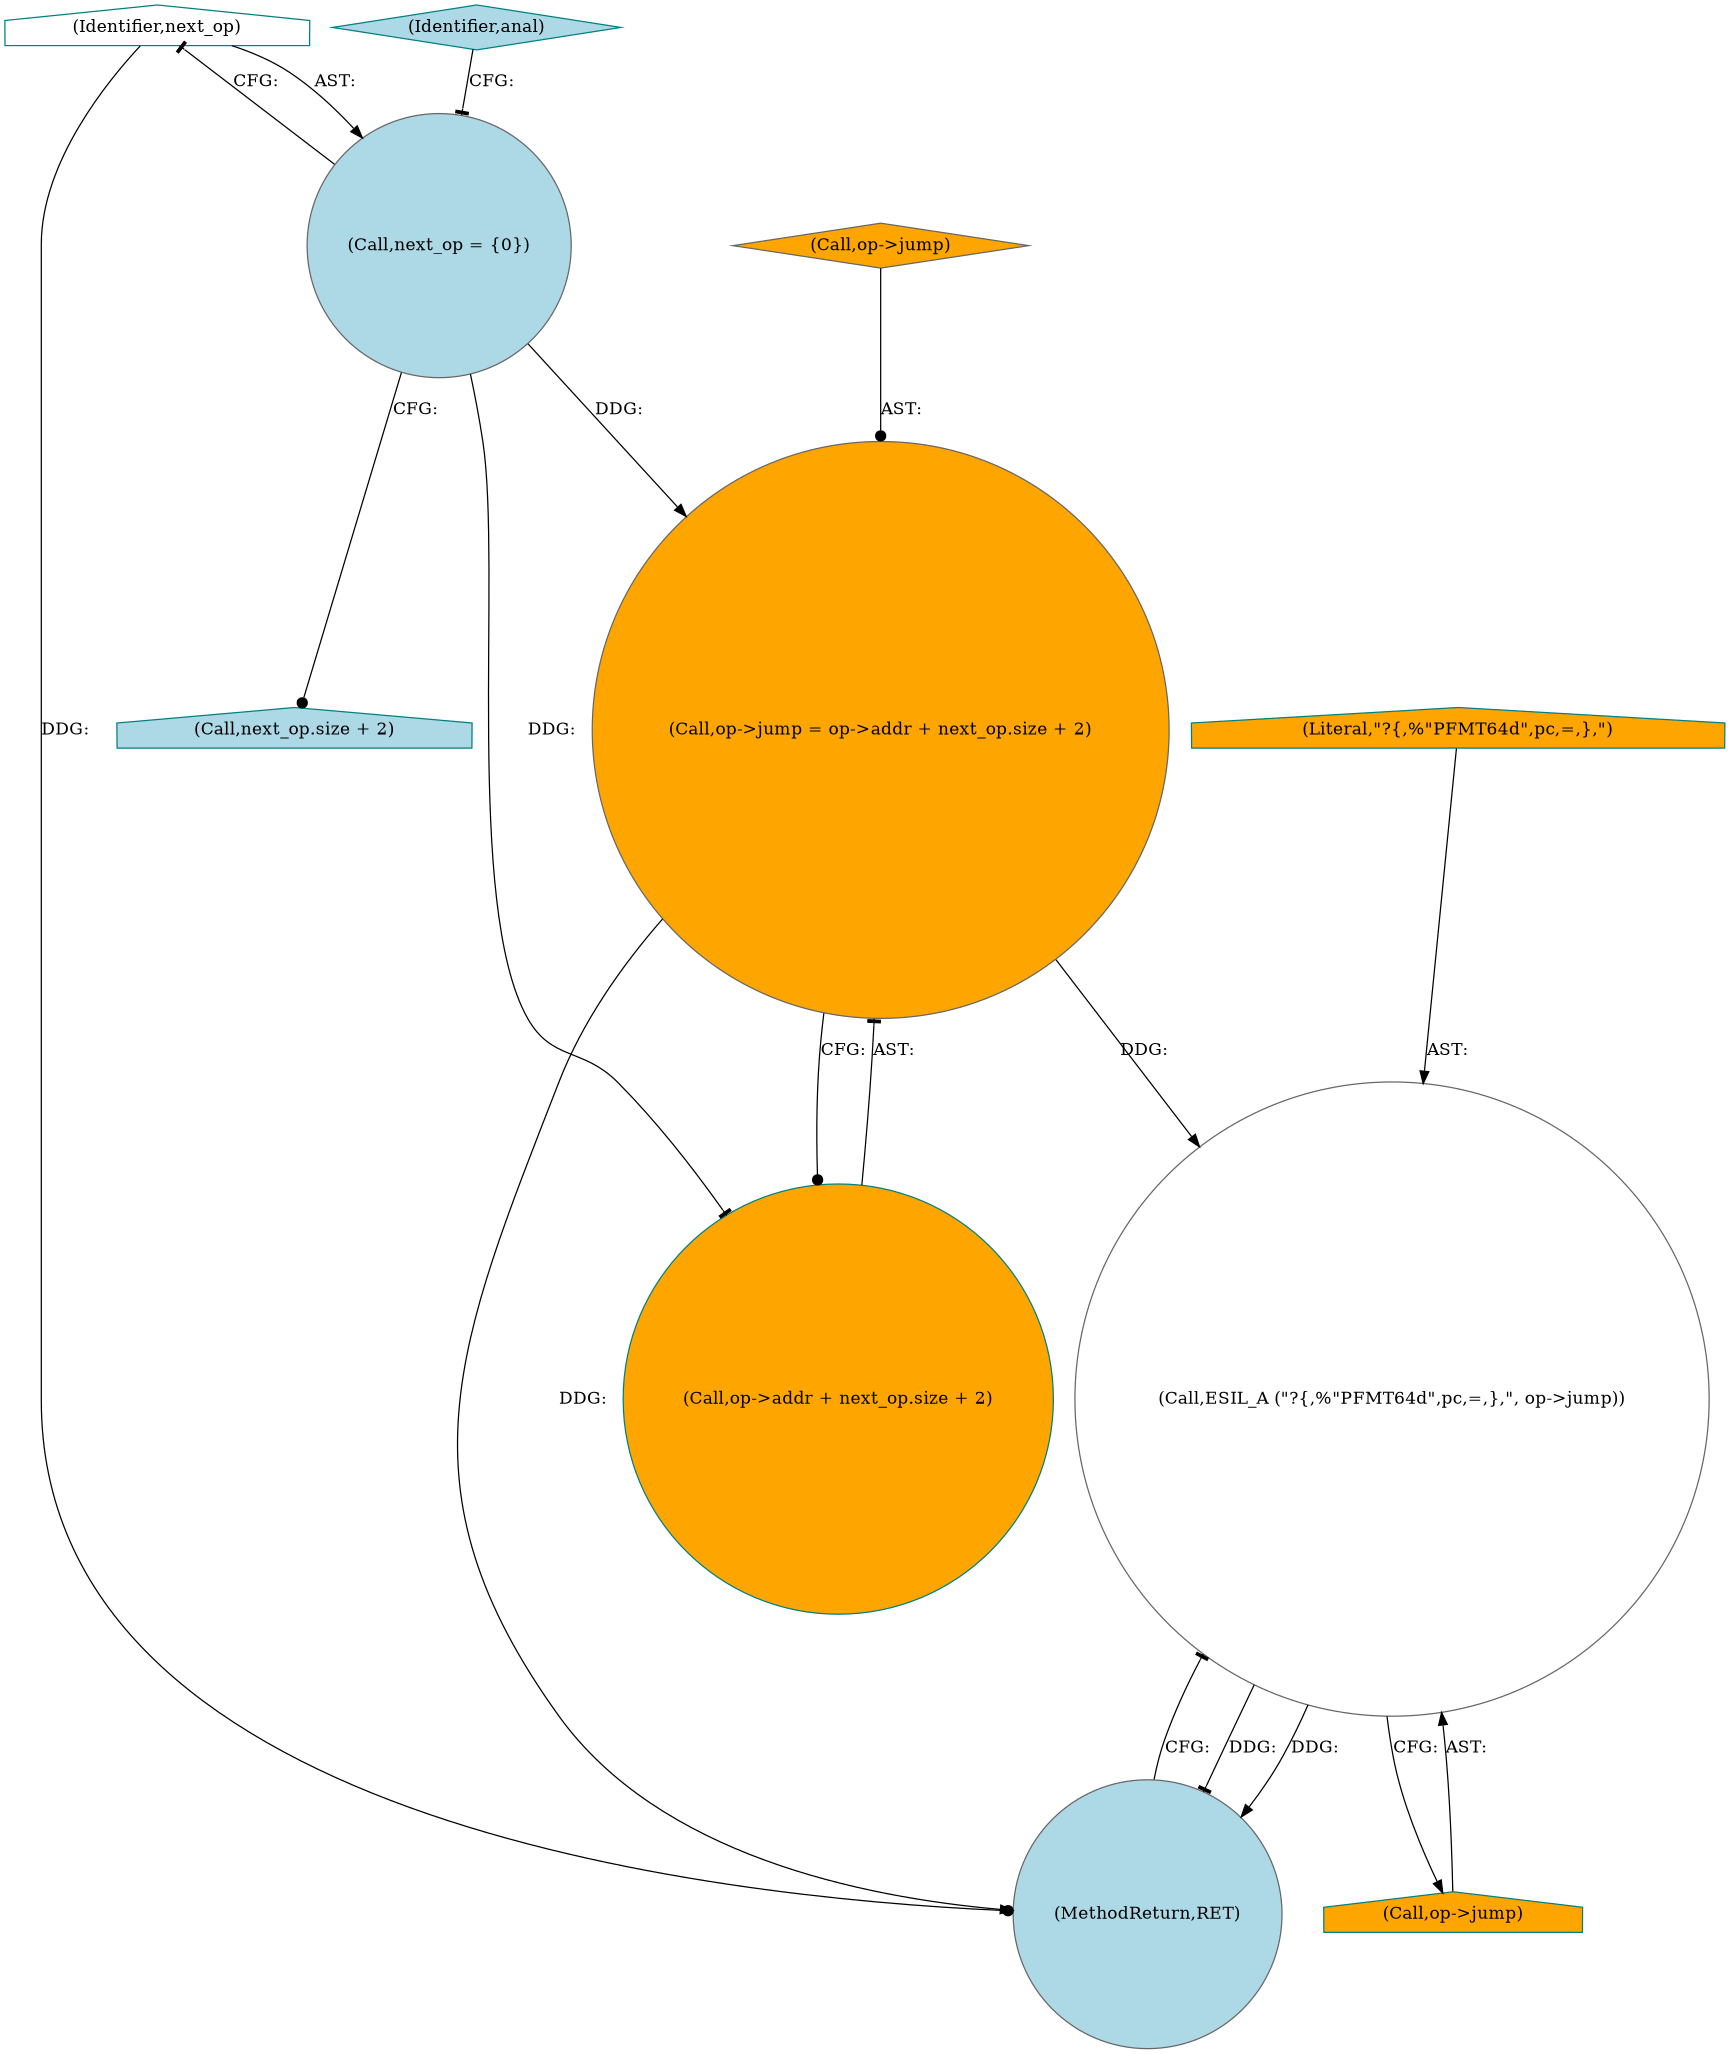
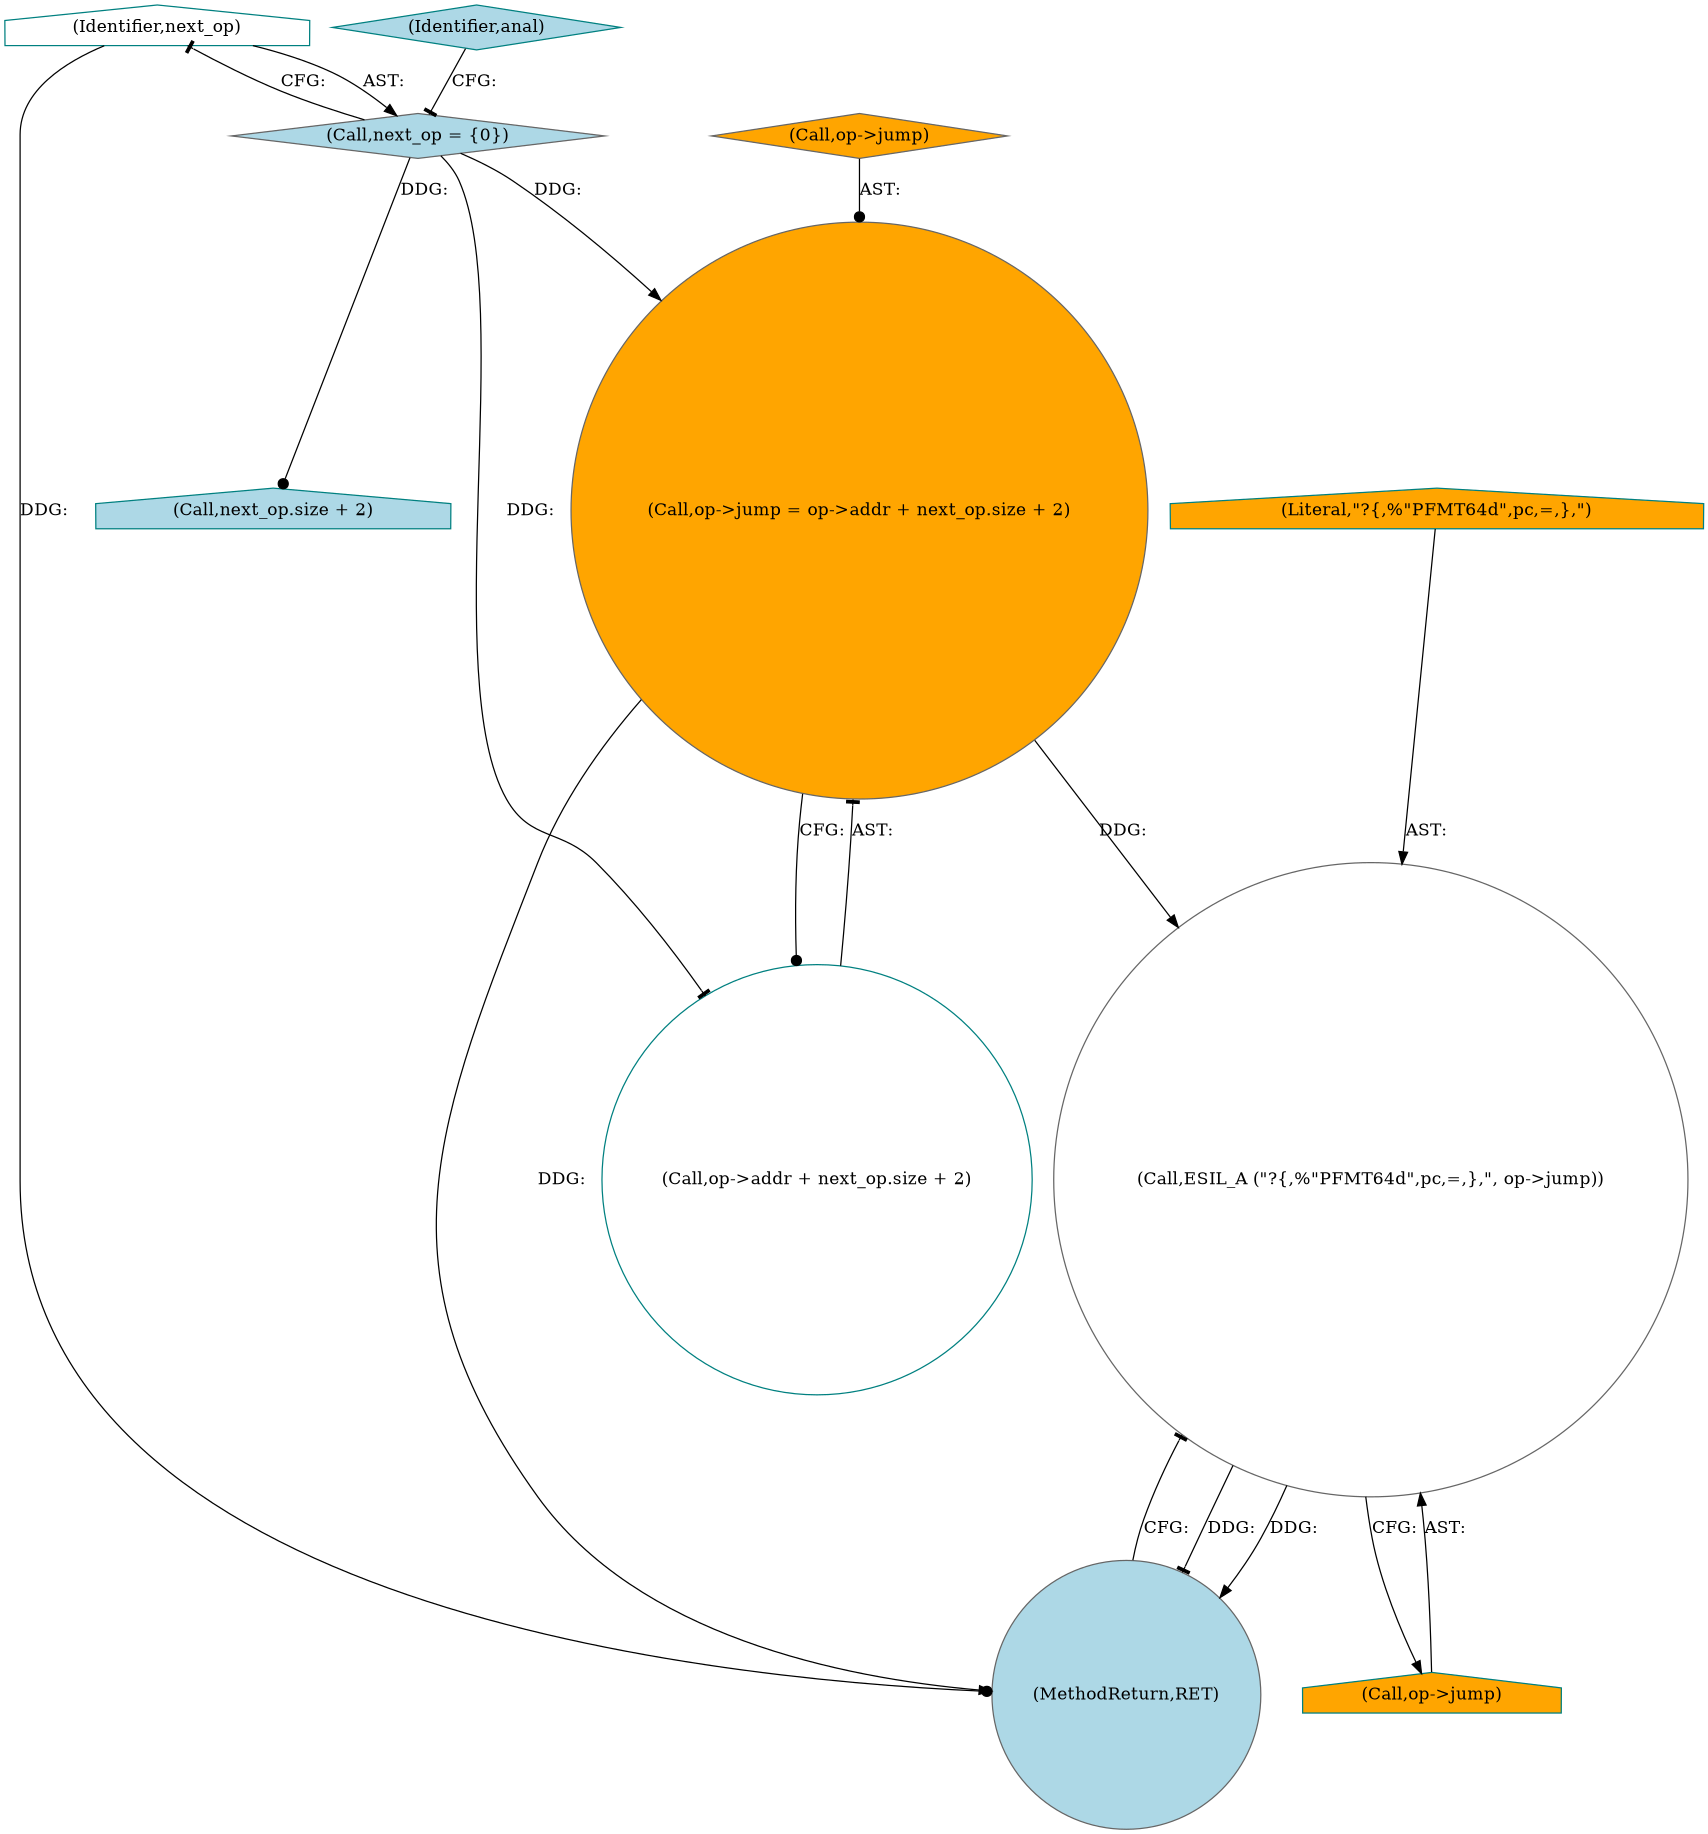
(439, 246) -> (418, 136)
(419, 410) -> (427, 190)
(838, 1399) -> (817, 1180)
